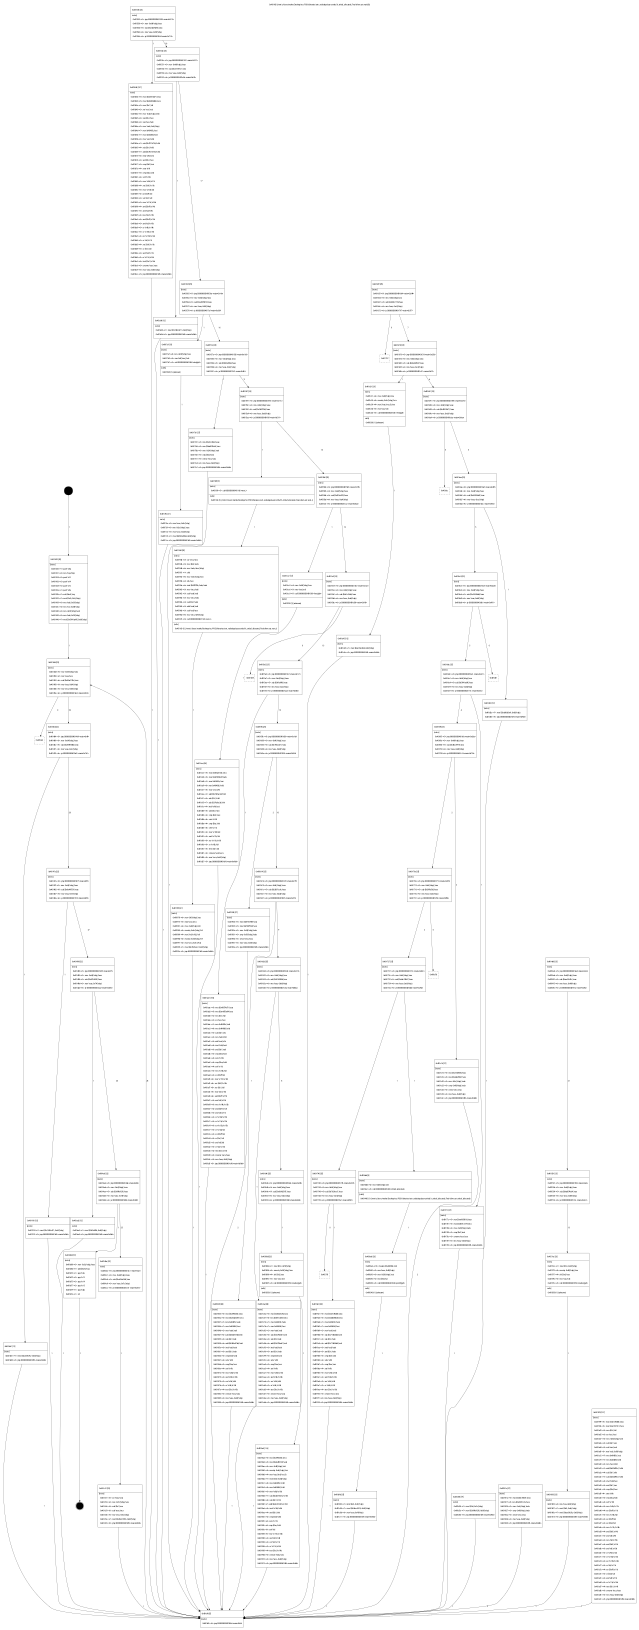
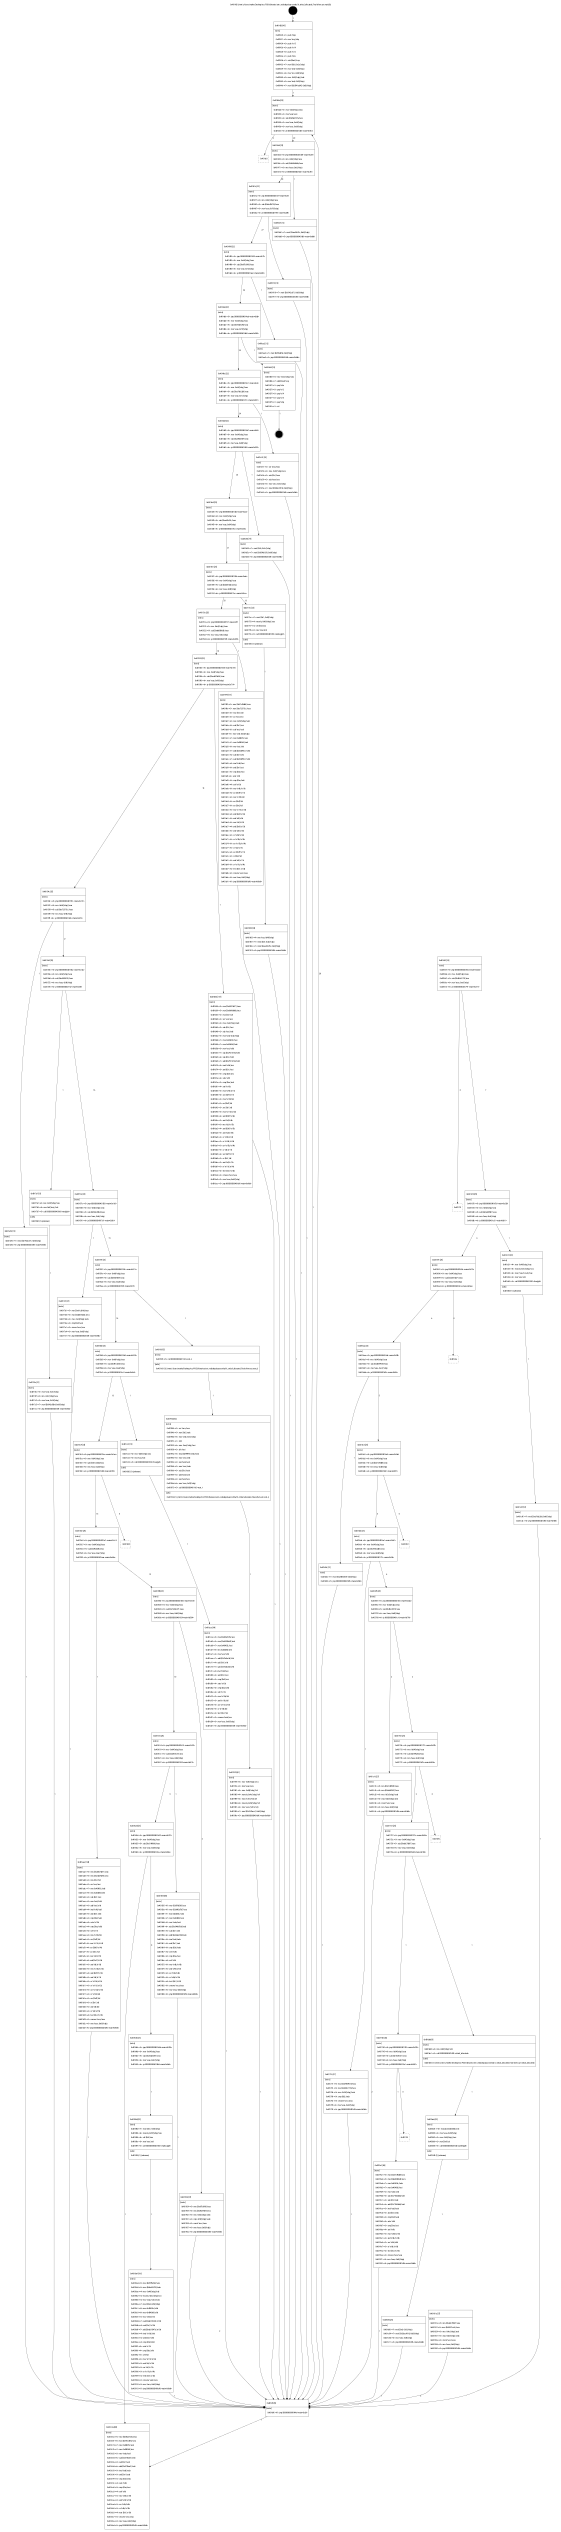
none -> (238, 434)
none -> (218, 626)
(239, 1506) -> (209, 2441)
